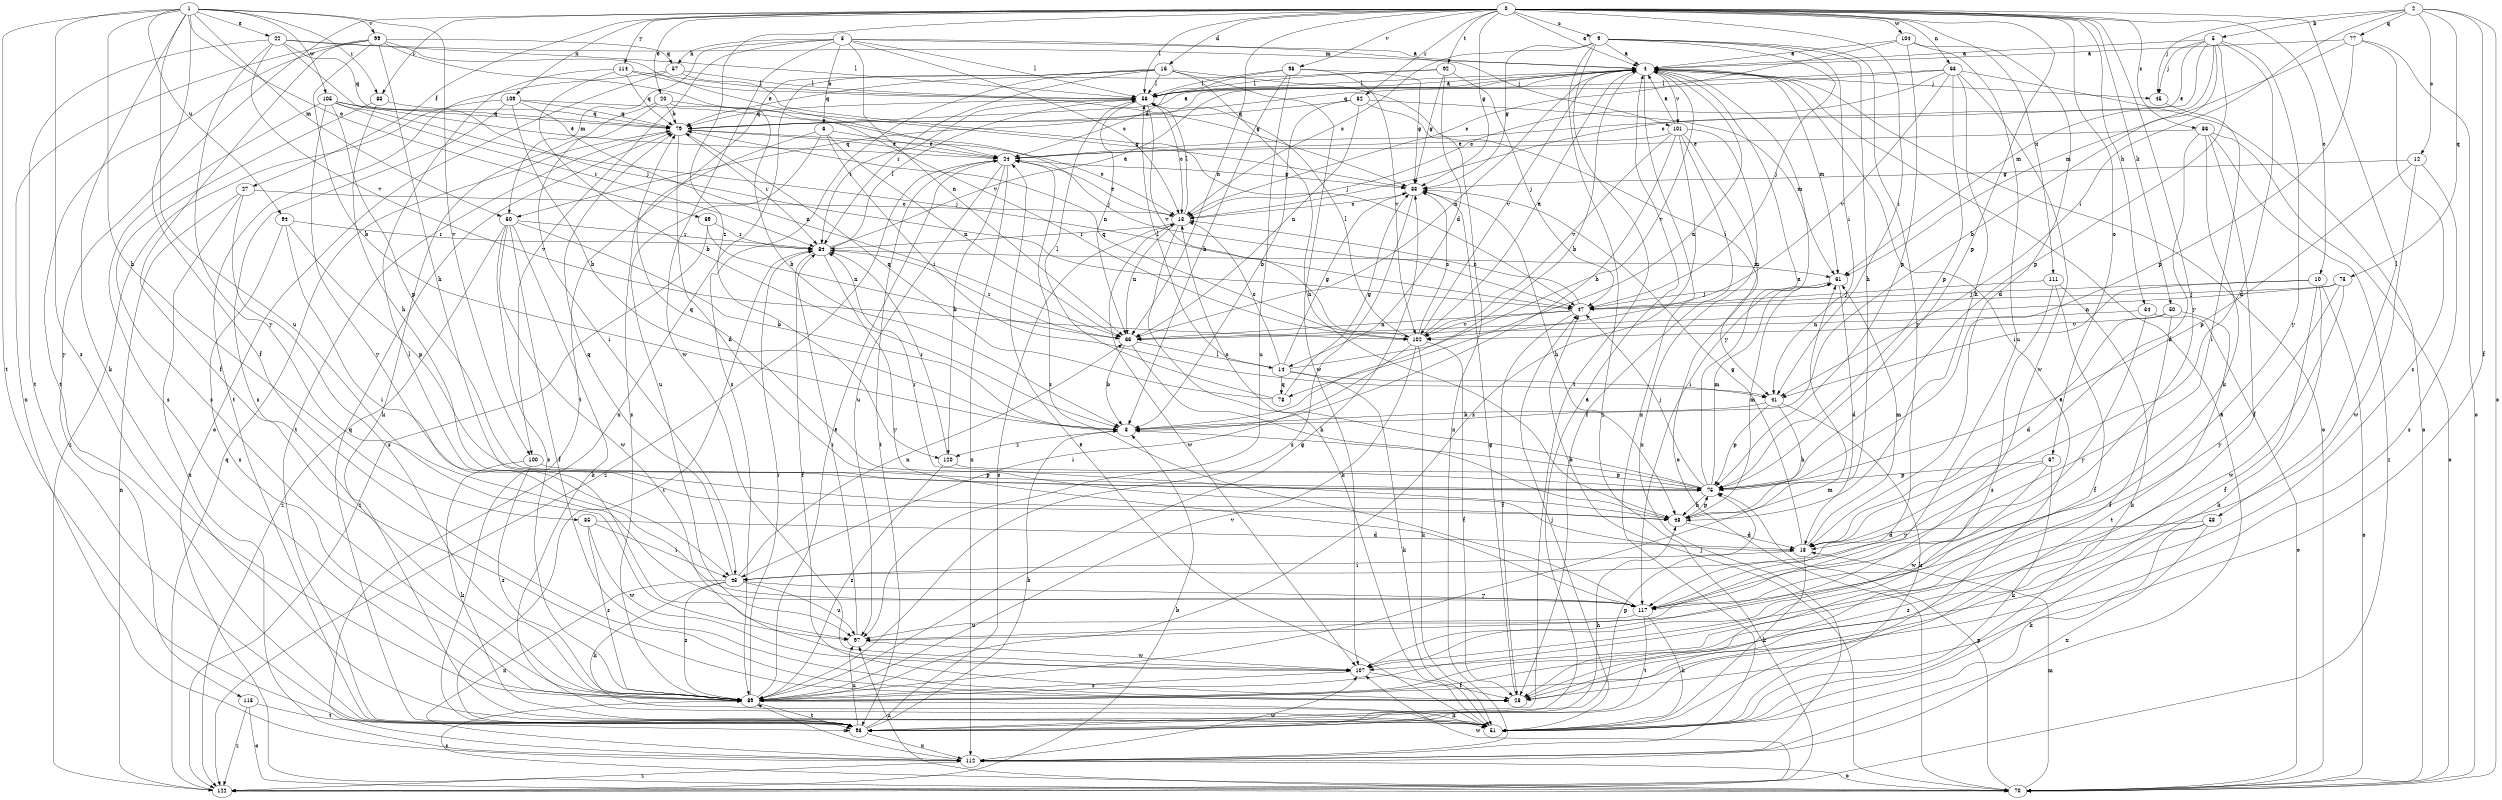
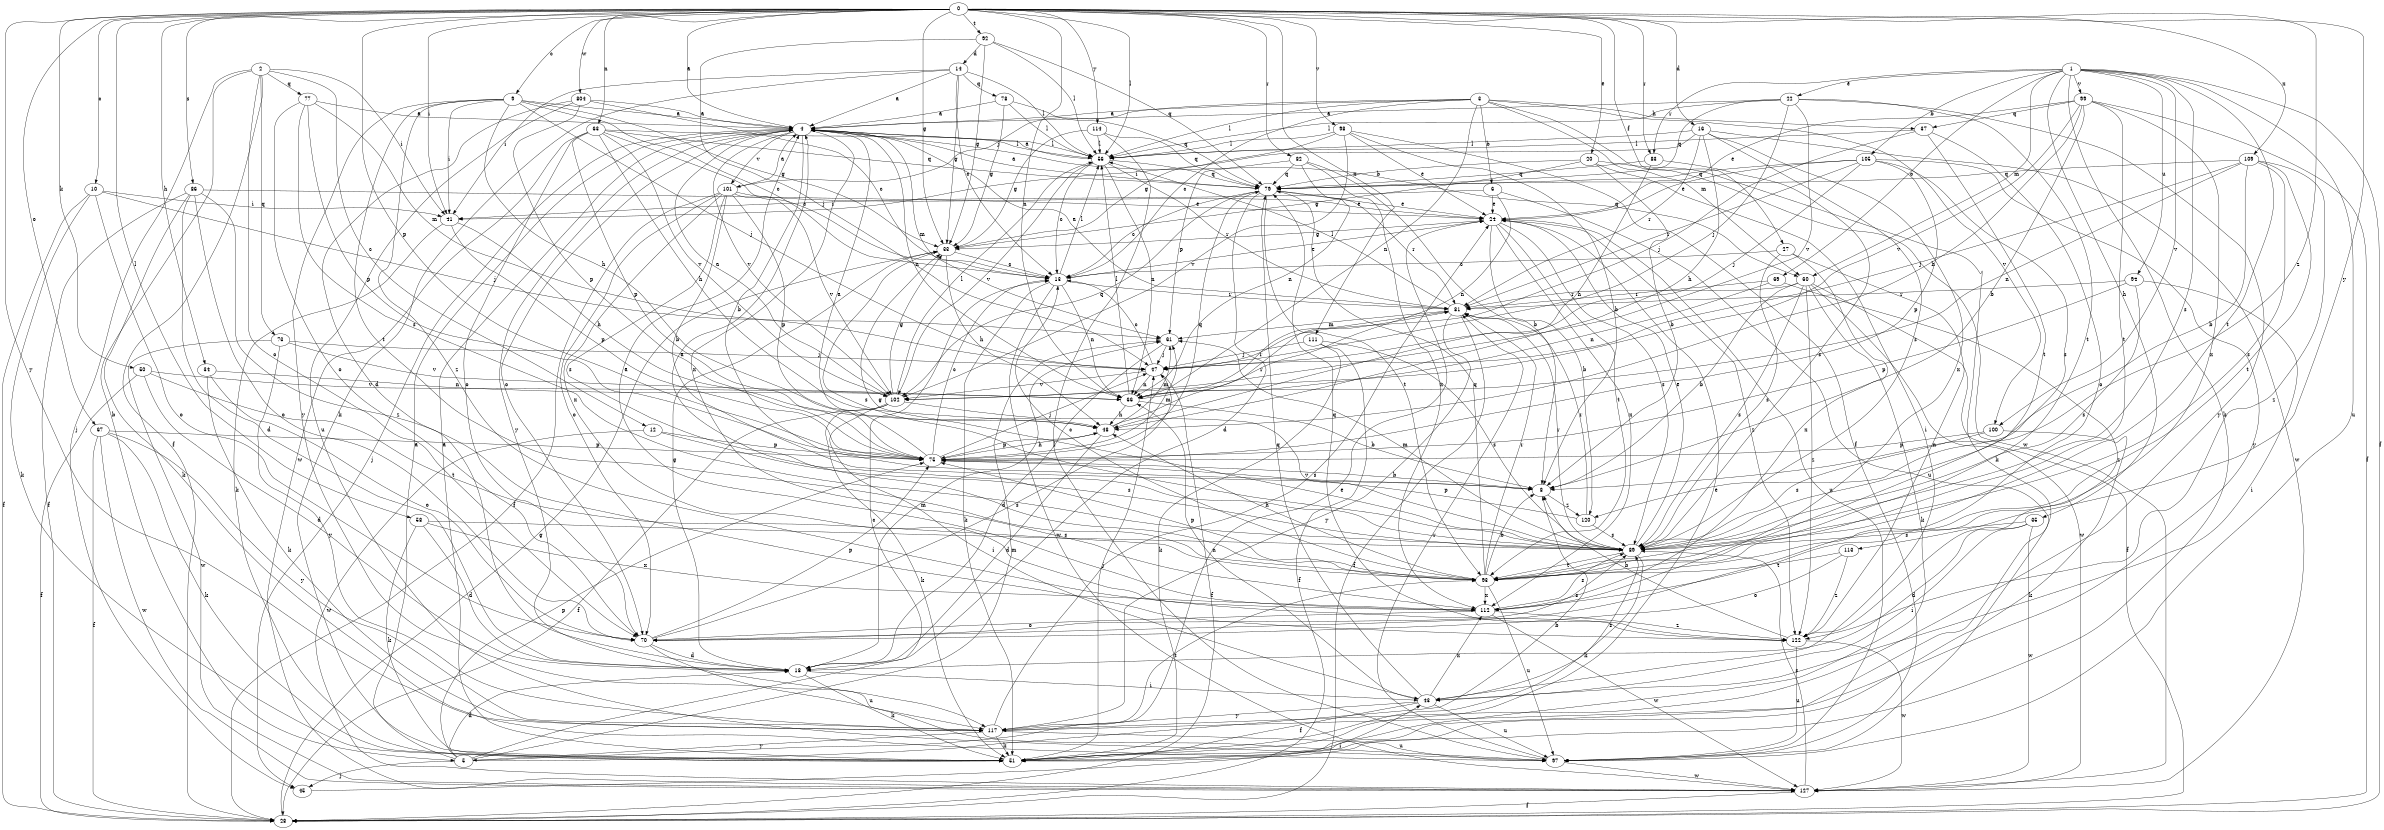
(1906, 39) -> (581, 99)
(312, 54) -> (1932, 114)
(1328, 54) -> (1329, 114)
(675, 69) -> (1924, 129)
(1147, 114) -> (1423, 174)
(1942, 174) -> none
(1800, 190) -> (1181, 250)
(1082, 208) -> (1083, 299)
(1661, 220) -> (897, 99)
(821, 250) -> (1457, 310)
(1448, 265) -> (902, 325)
(765, 284) -> none
(1603, 290) -> (905, 117)
(2088, 310) -> (435, 370)
none -> (778, 351)
(1200, 354) -> (1116, 282)
(1261, 355) -> (1856, 445)
(627, 375) -> (1646, 351)
(579, 392) -> (1988, 510)
(1468, 412) -> none
(2083, 460) -> (290, 551)
(2151, 472) -> (730, 746)
(1702, 551) -> (1017, 505)
(595, 656) -> (1301, 731)
(1360, 671) -> (1805, 791)
(2051, 671) -> (692, 656)
none -> (93, 705)
none -> (1727, 752)
